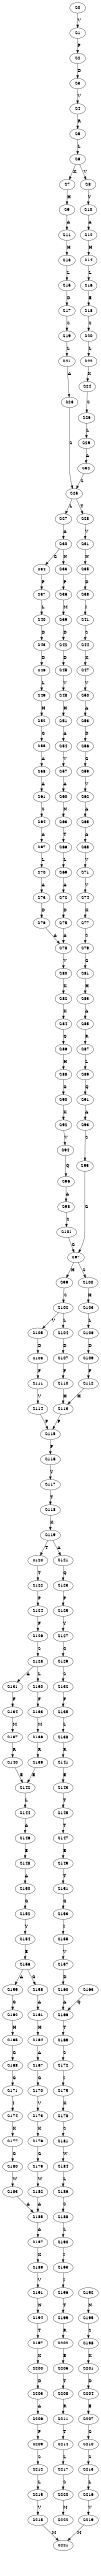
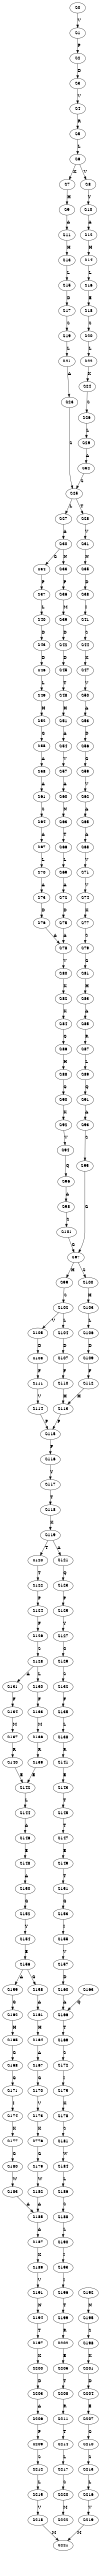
(65, 683) -> (65, 683)
(38, 2141) -> (38, 2141)
